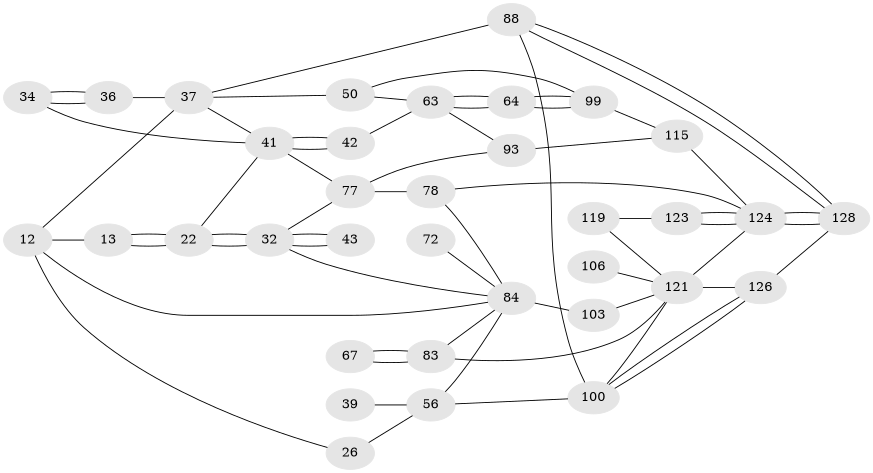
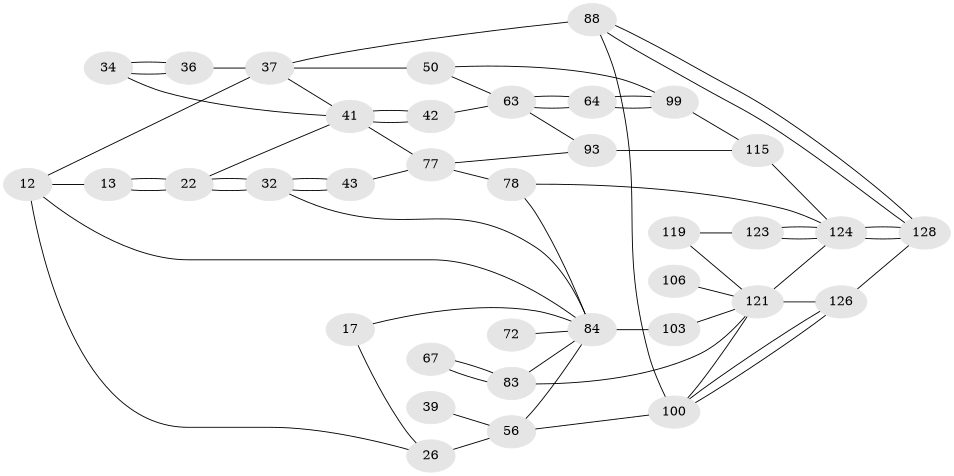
(310, 216) -> (391, 175)
none -> (350, 330)
